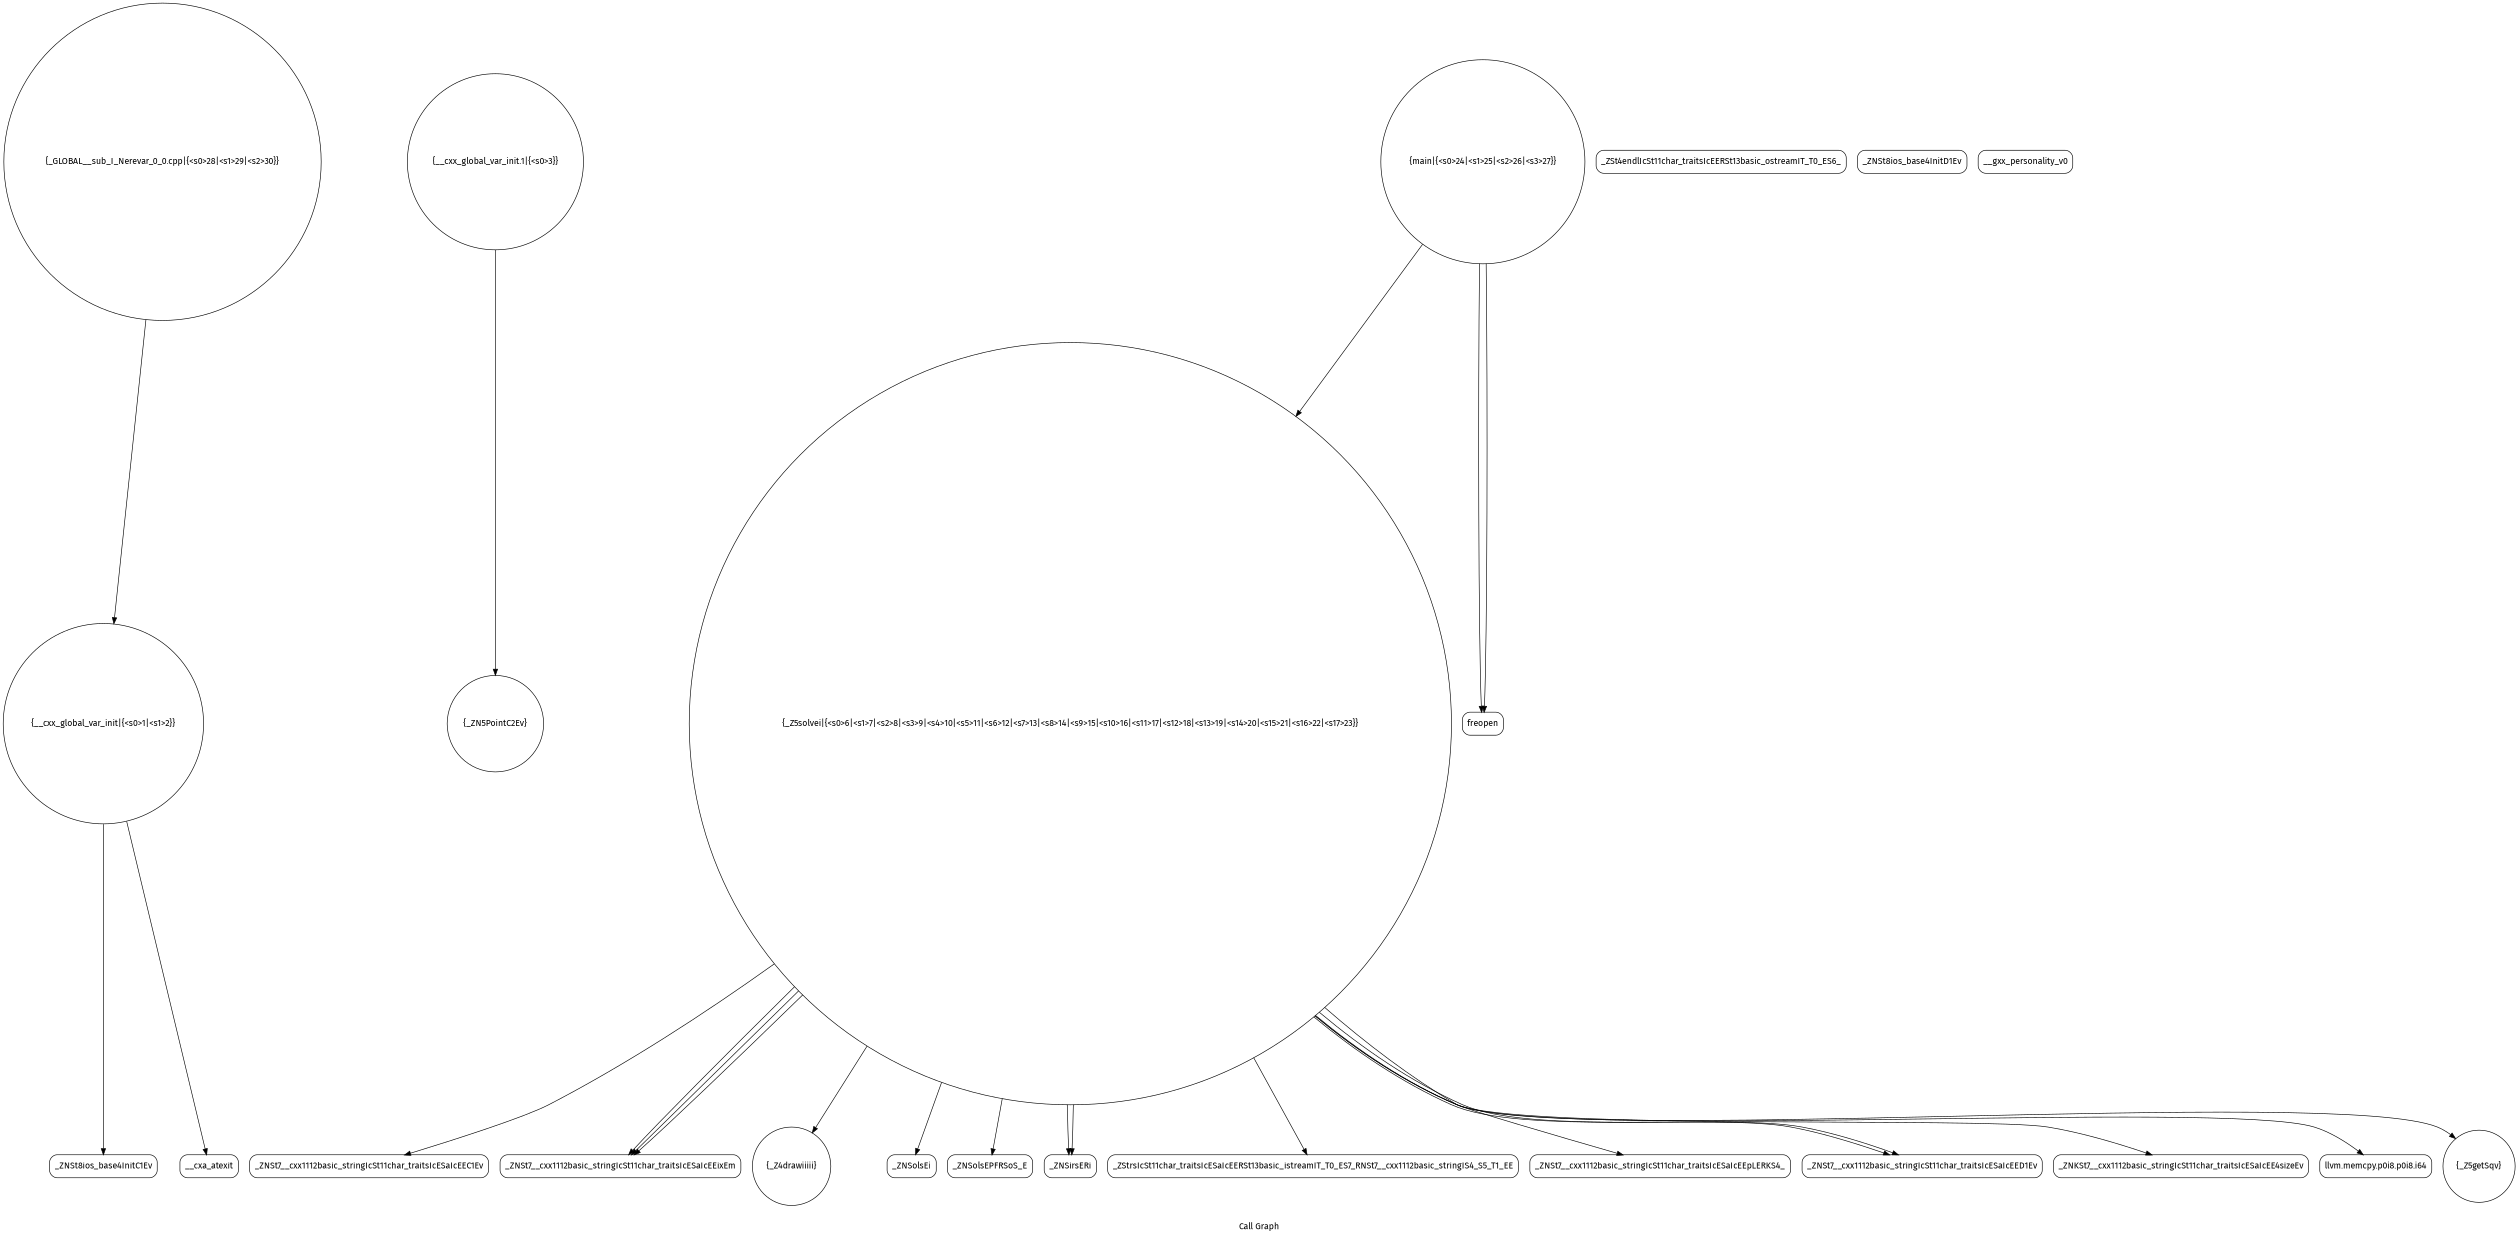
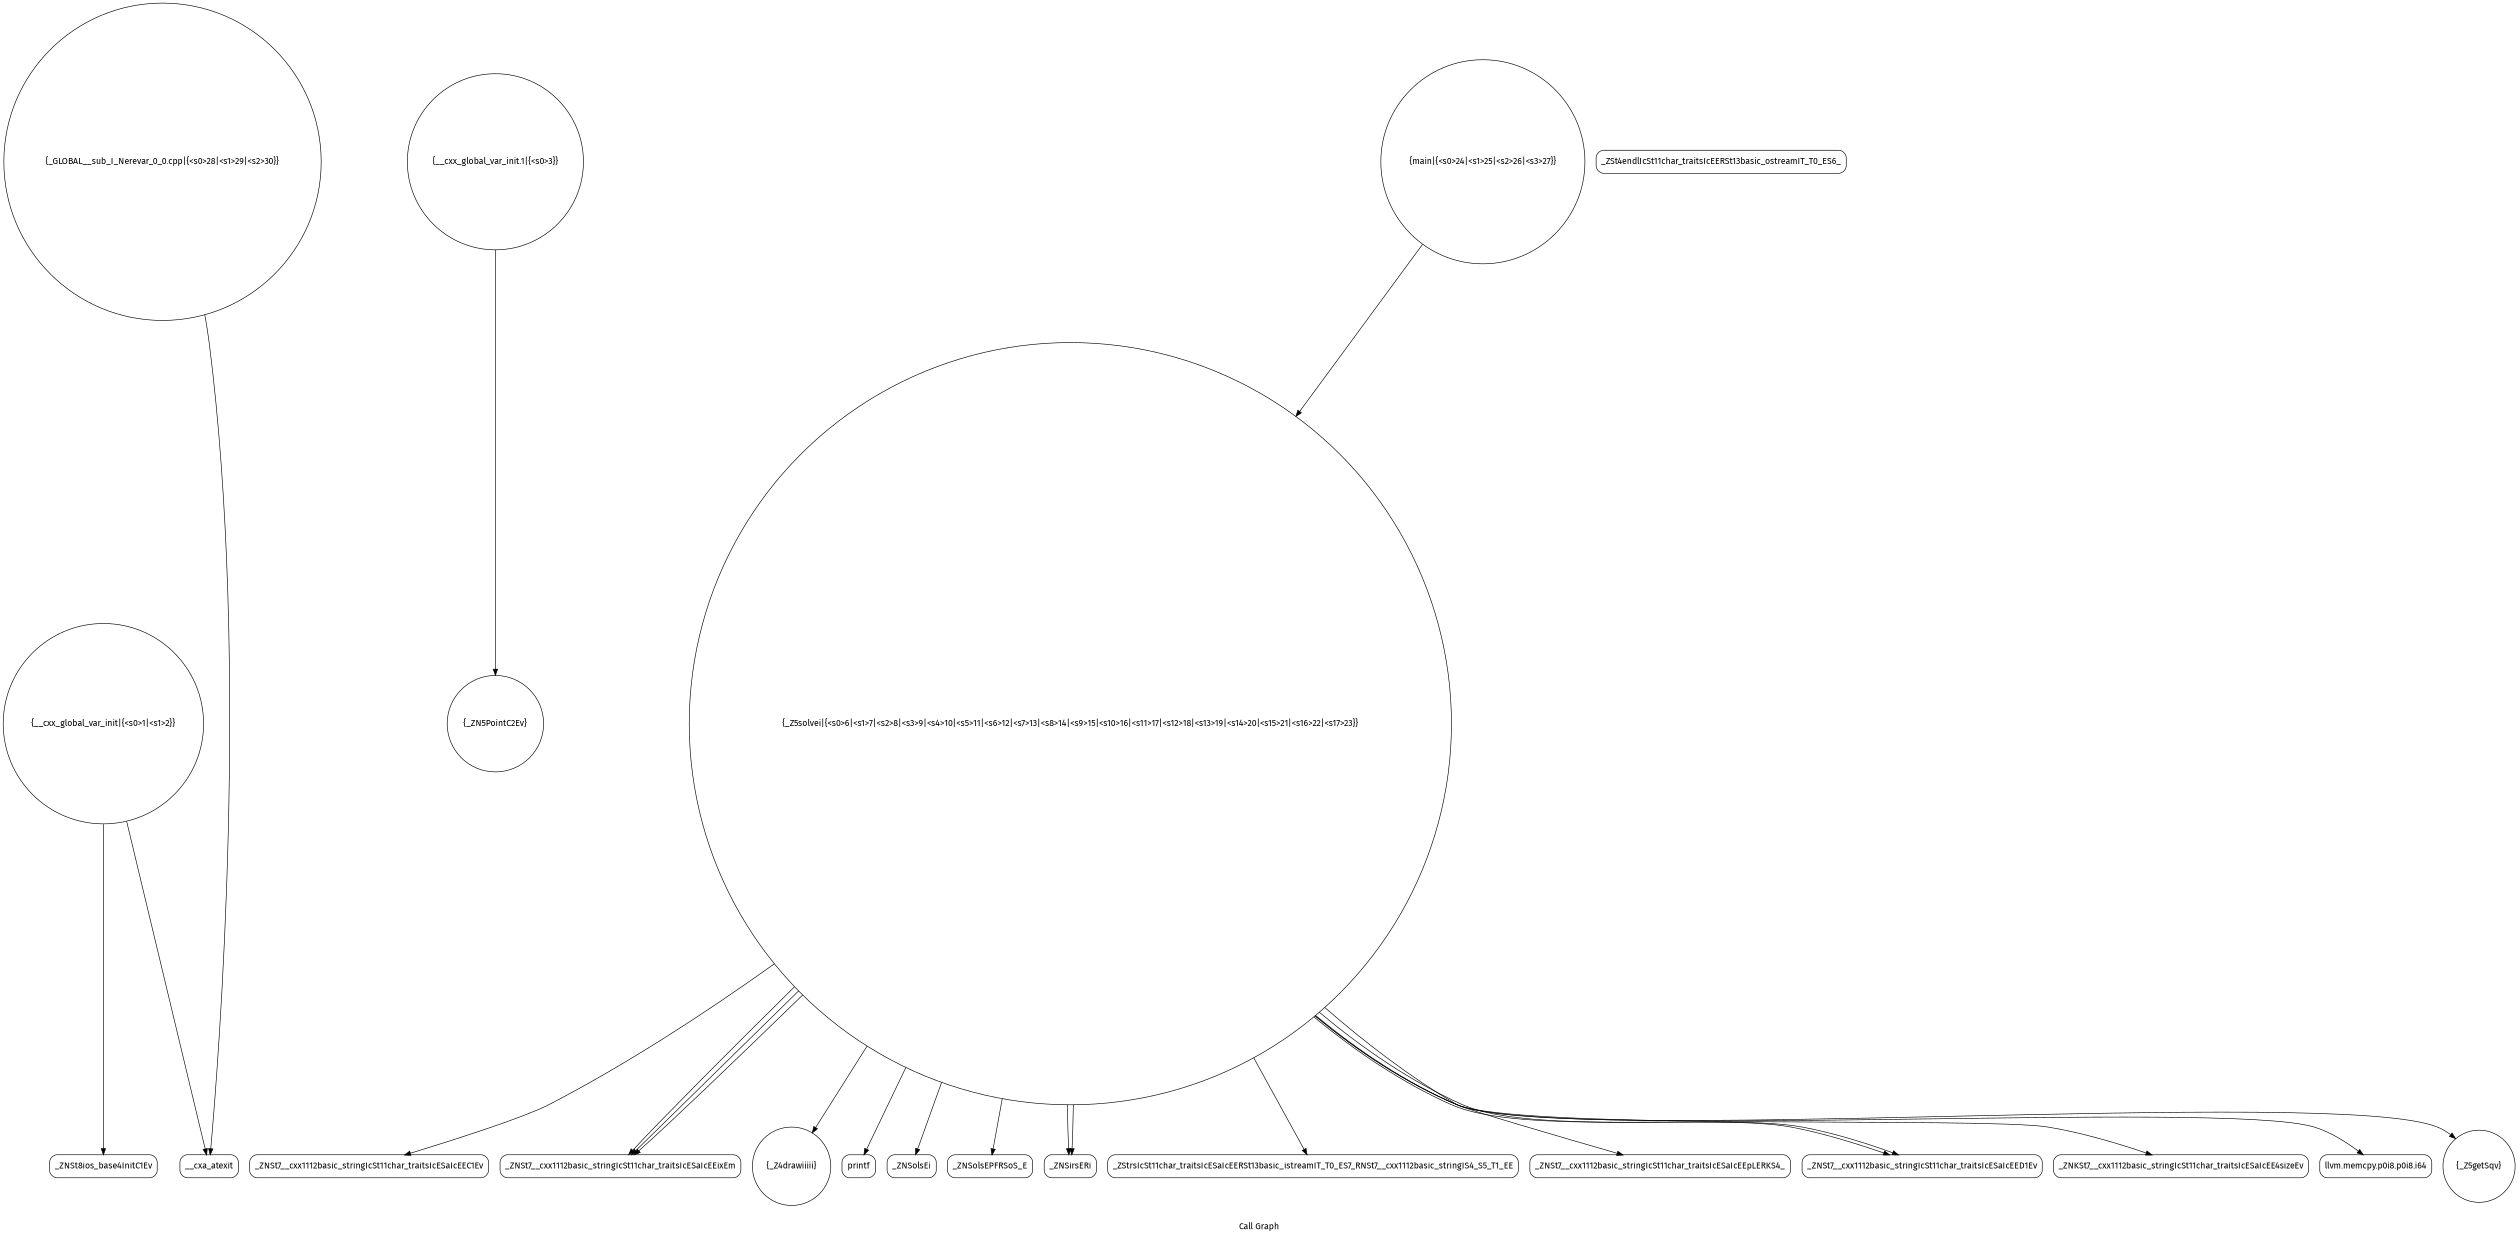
(1912, 162) -> none
(2025, 162) -> none
(130, 469) -> (230, 731)
(1483, 724) -> none
none -> (859, 1166)
